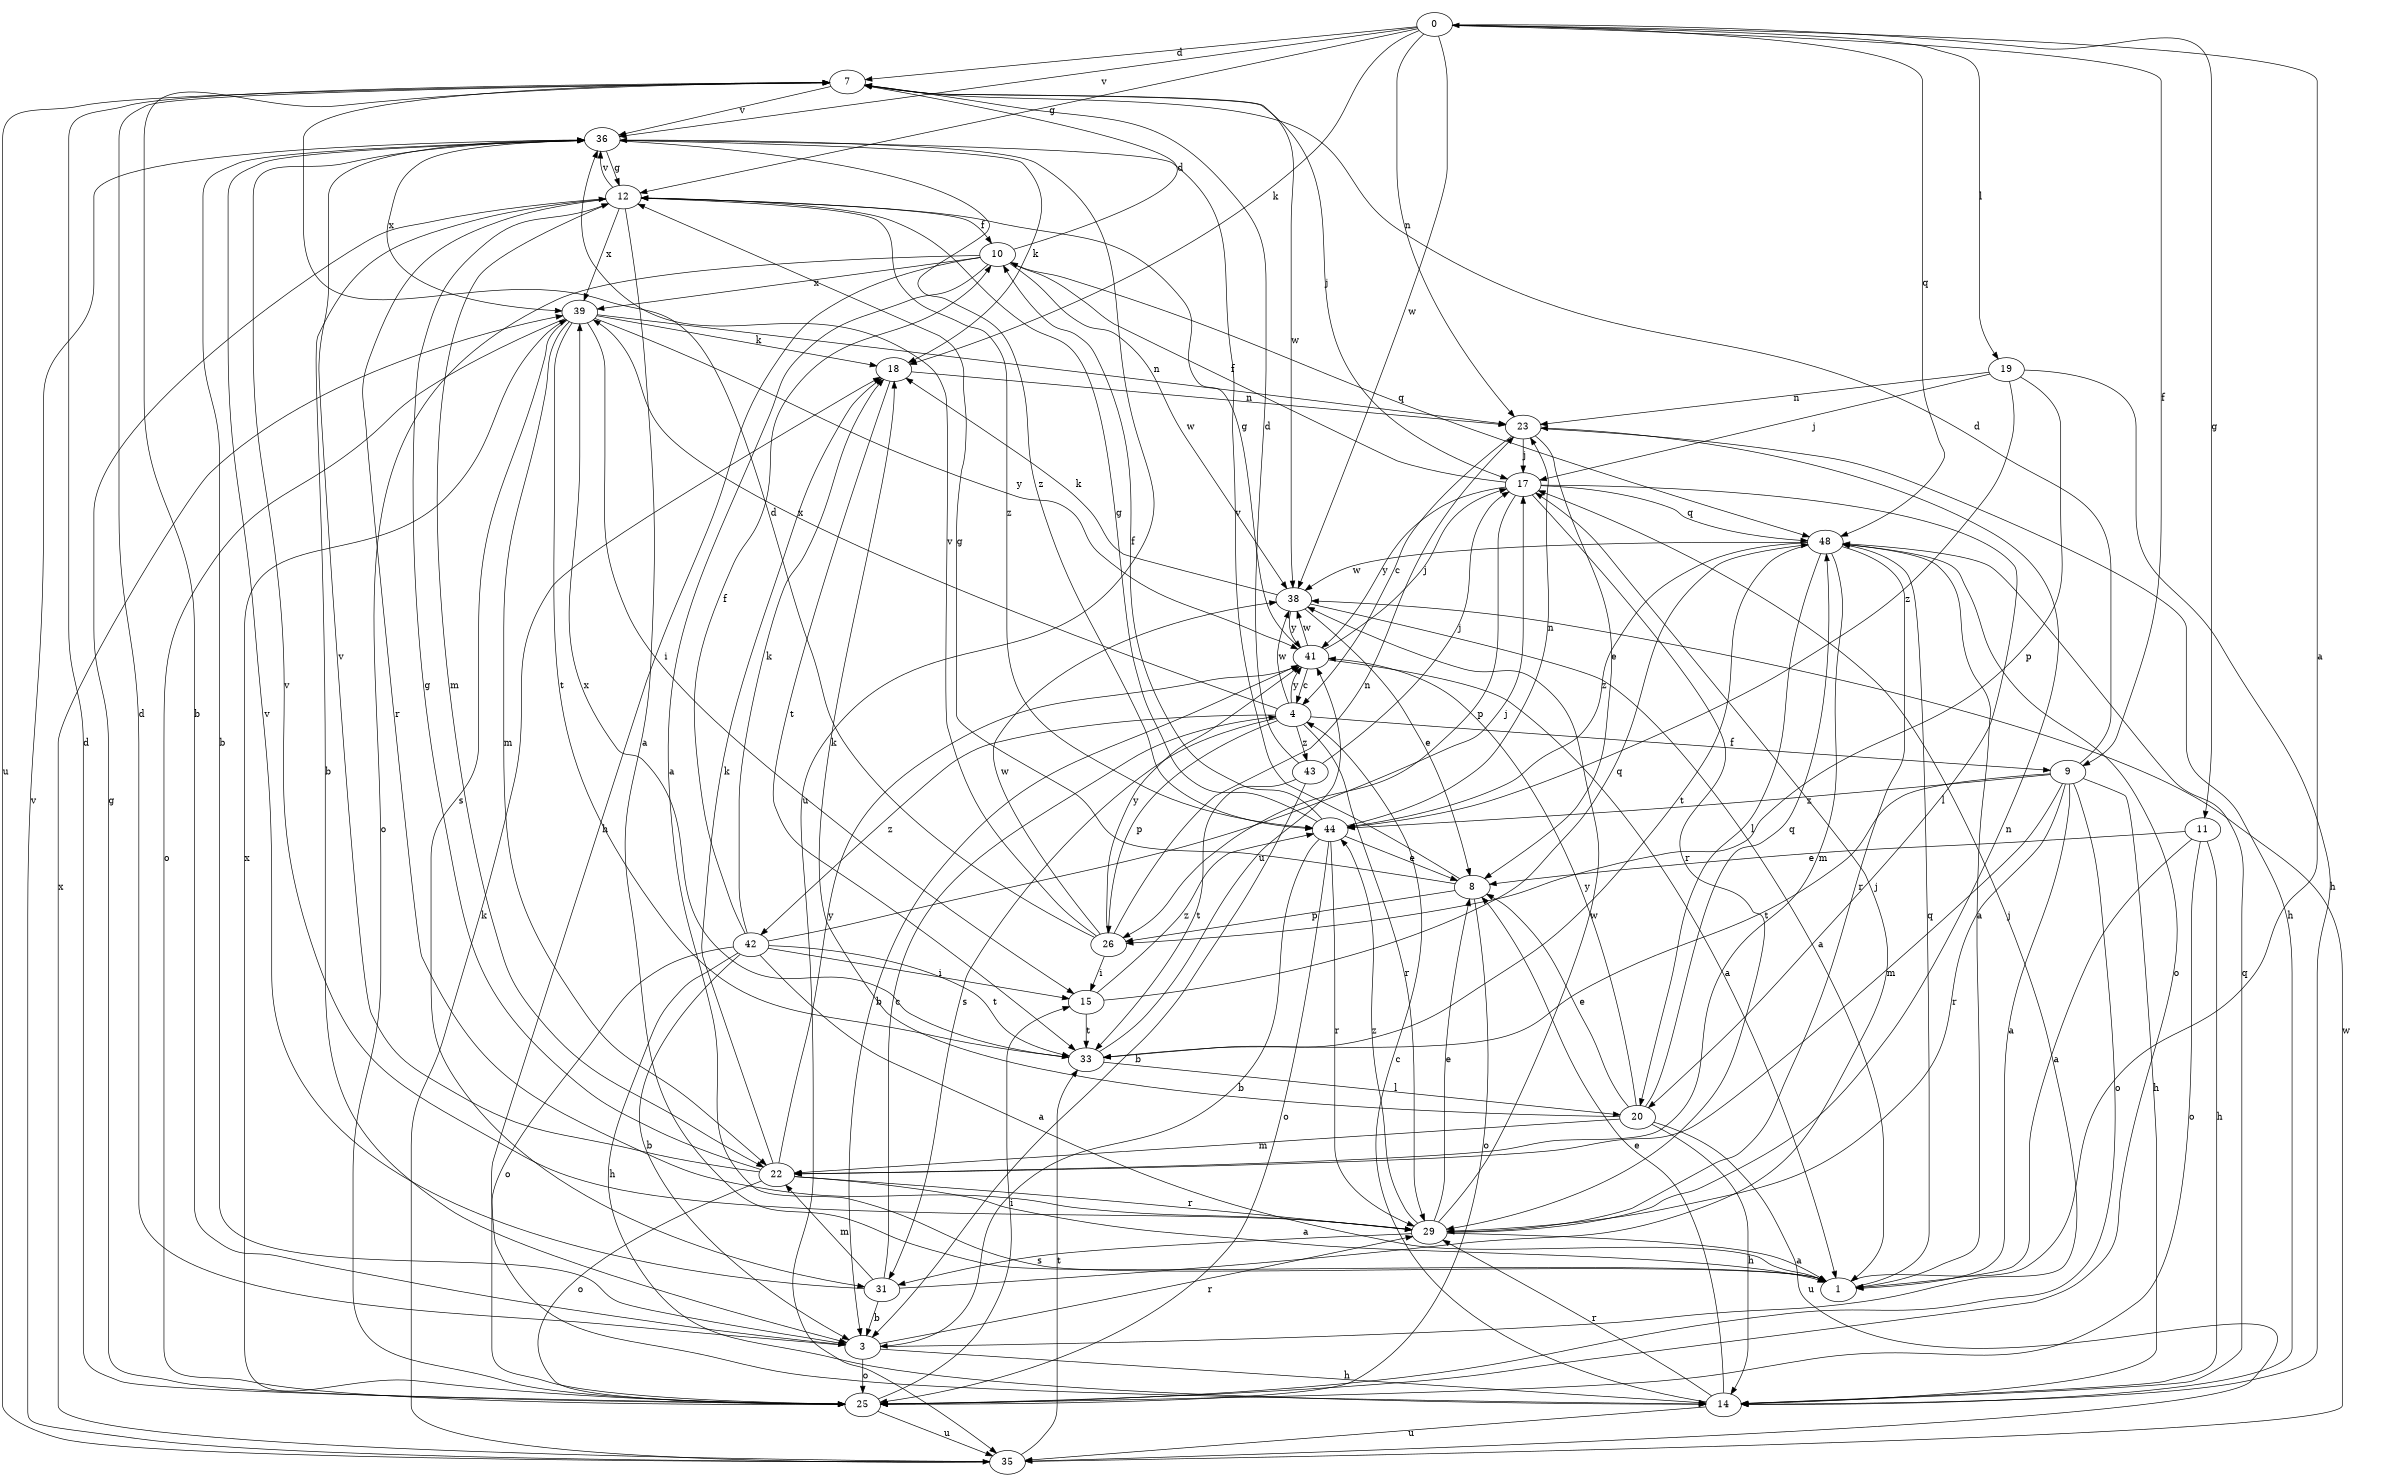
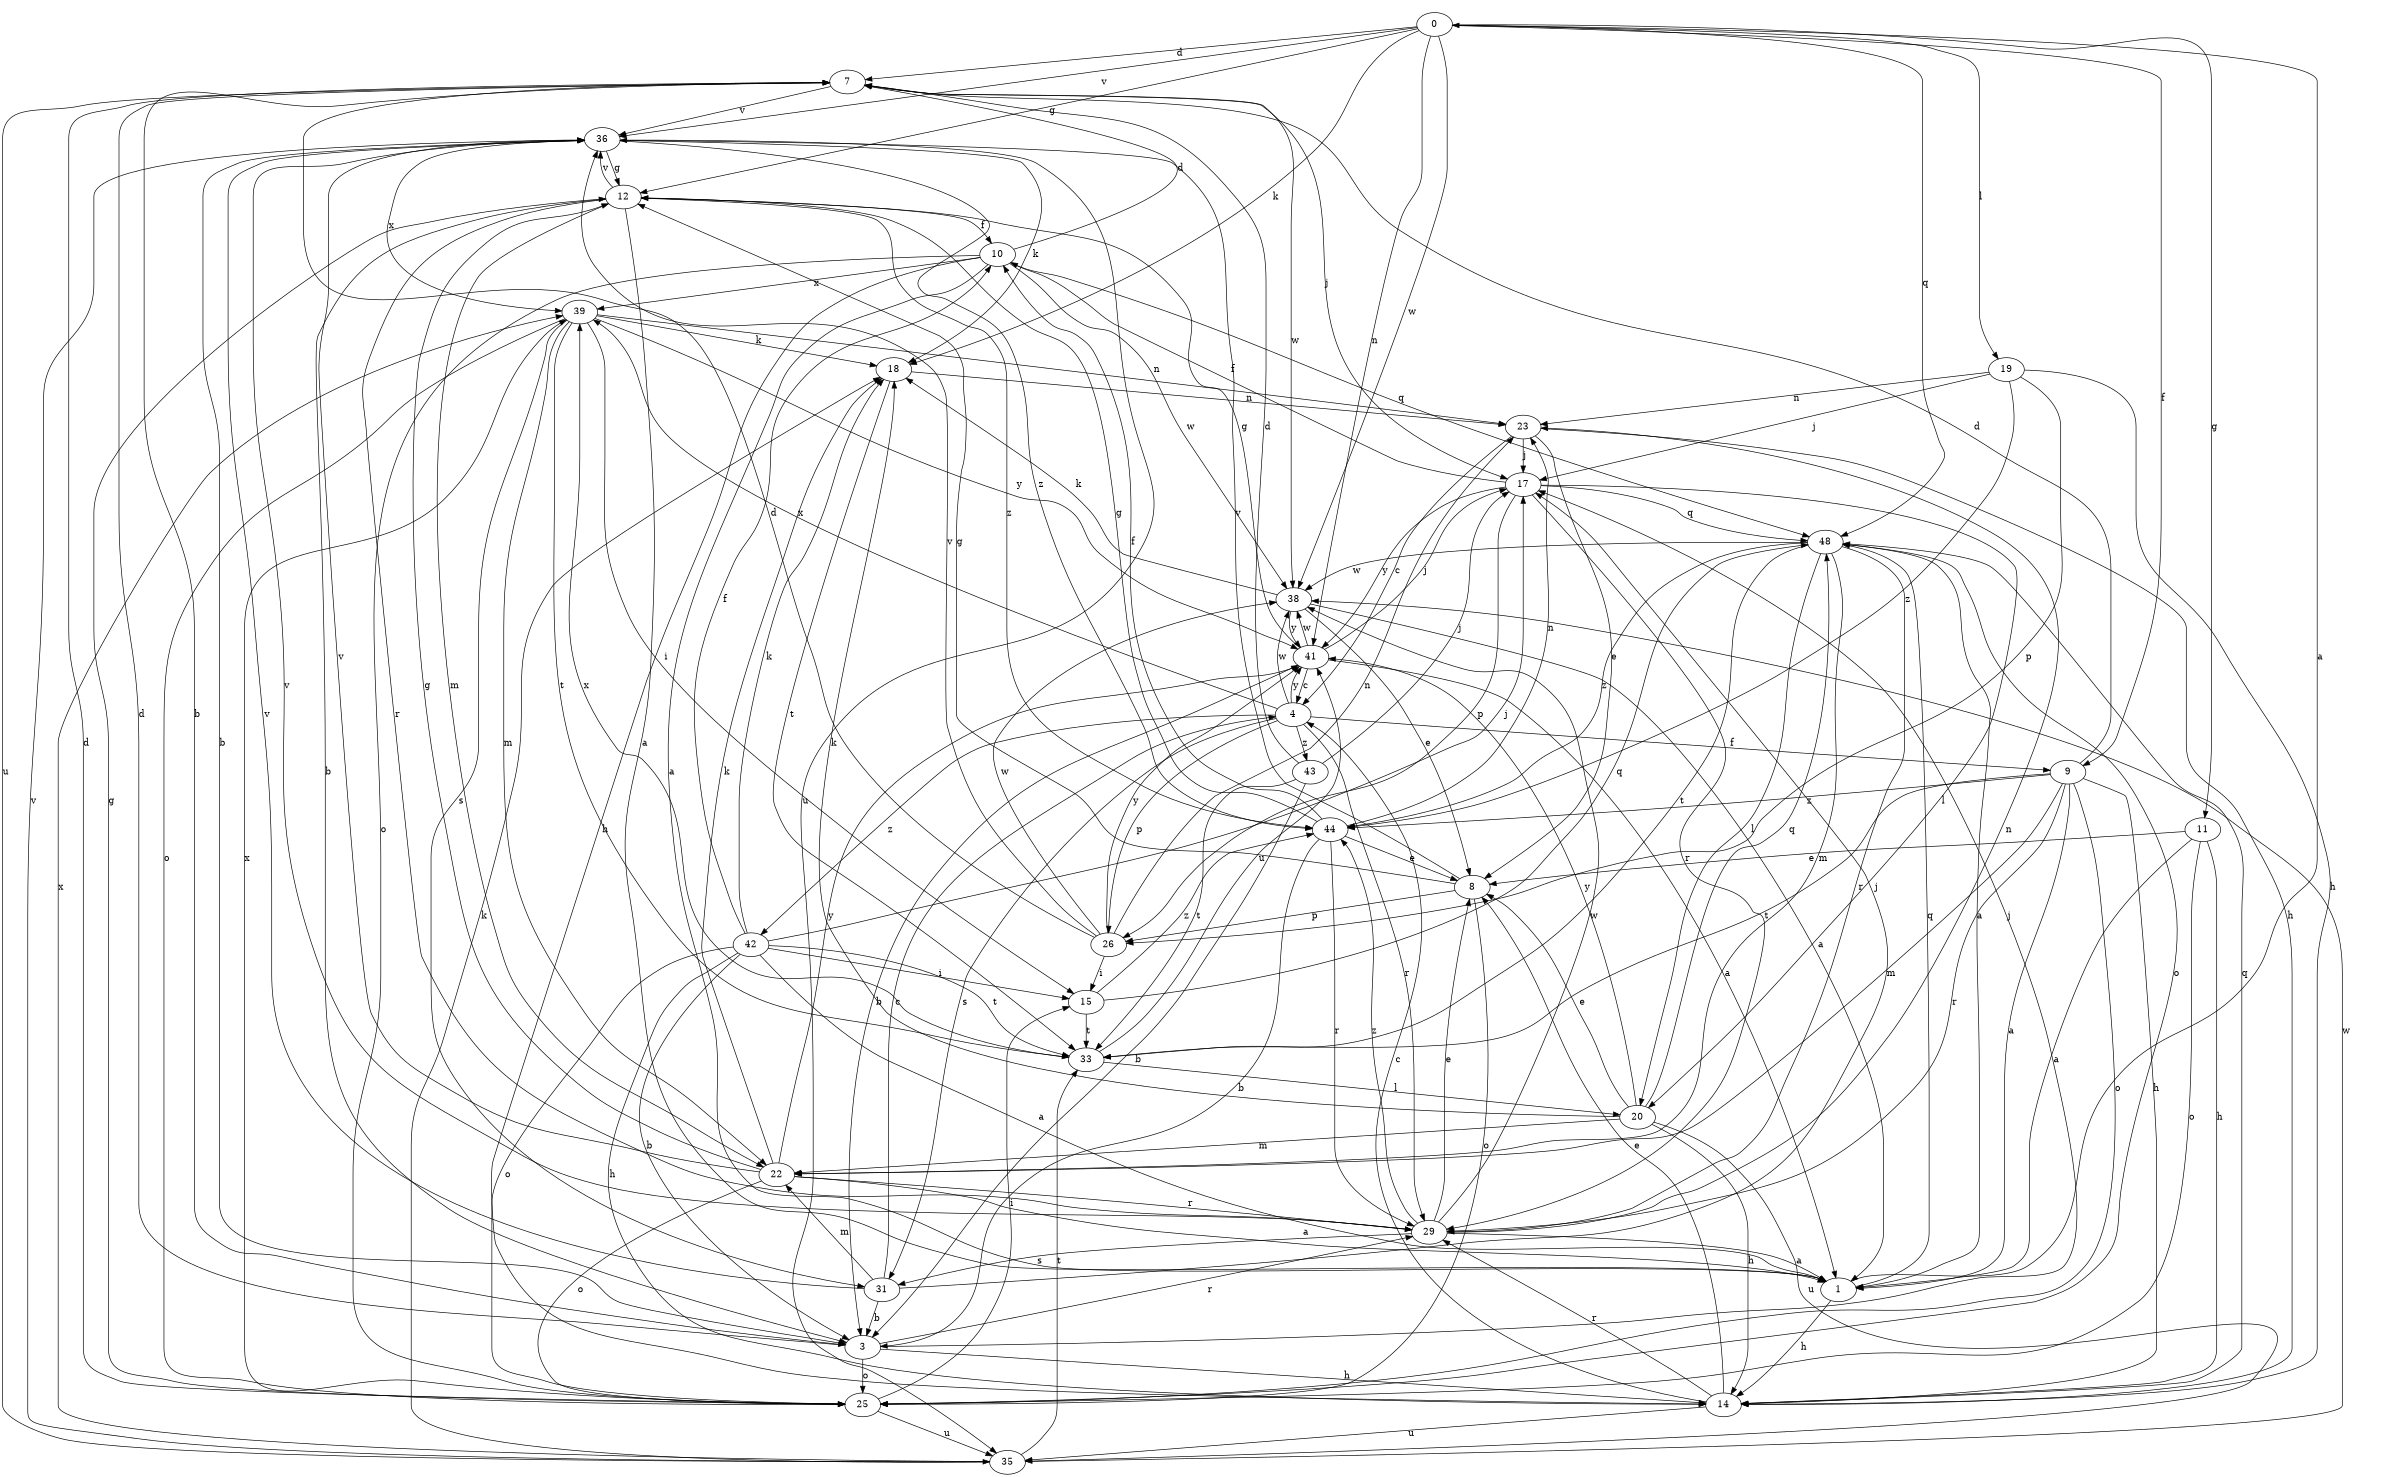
(1404, 223) -> (1373, 335)
(603, 251) -> none
(1239, 1231) -> none
none -> (1789, 1349)
